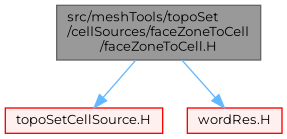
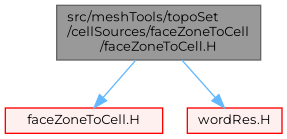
(84, 121) -> (84, 121)
